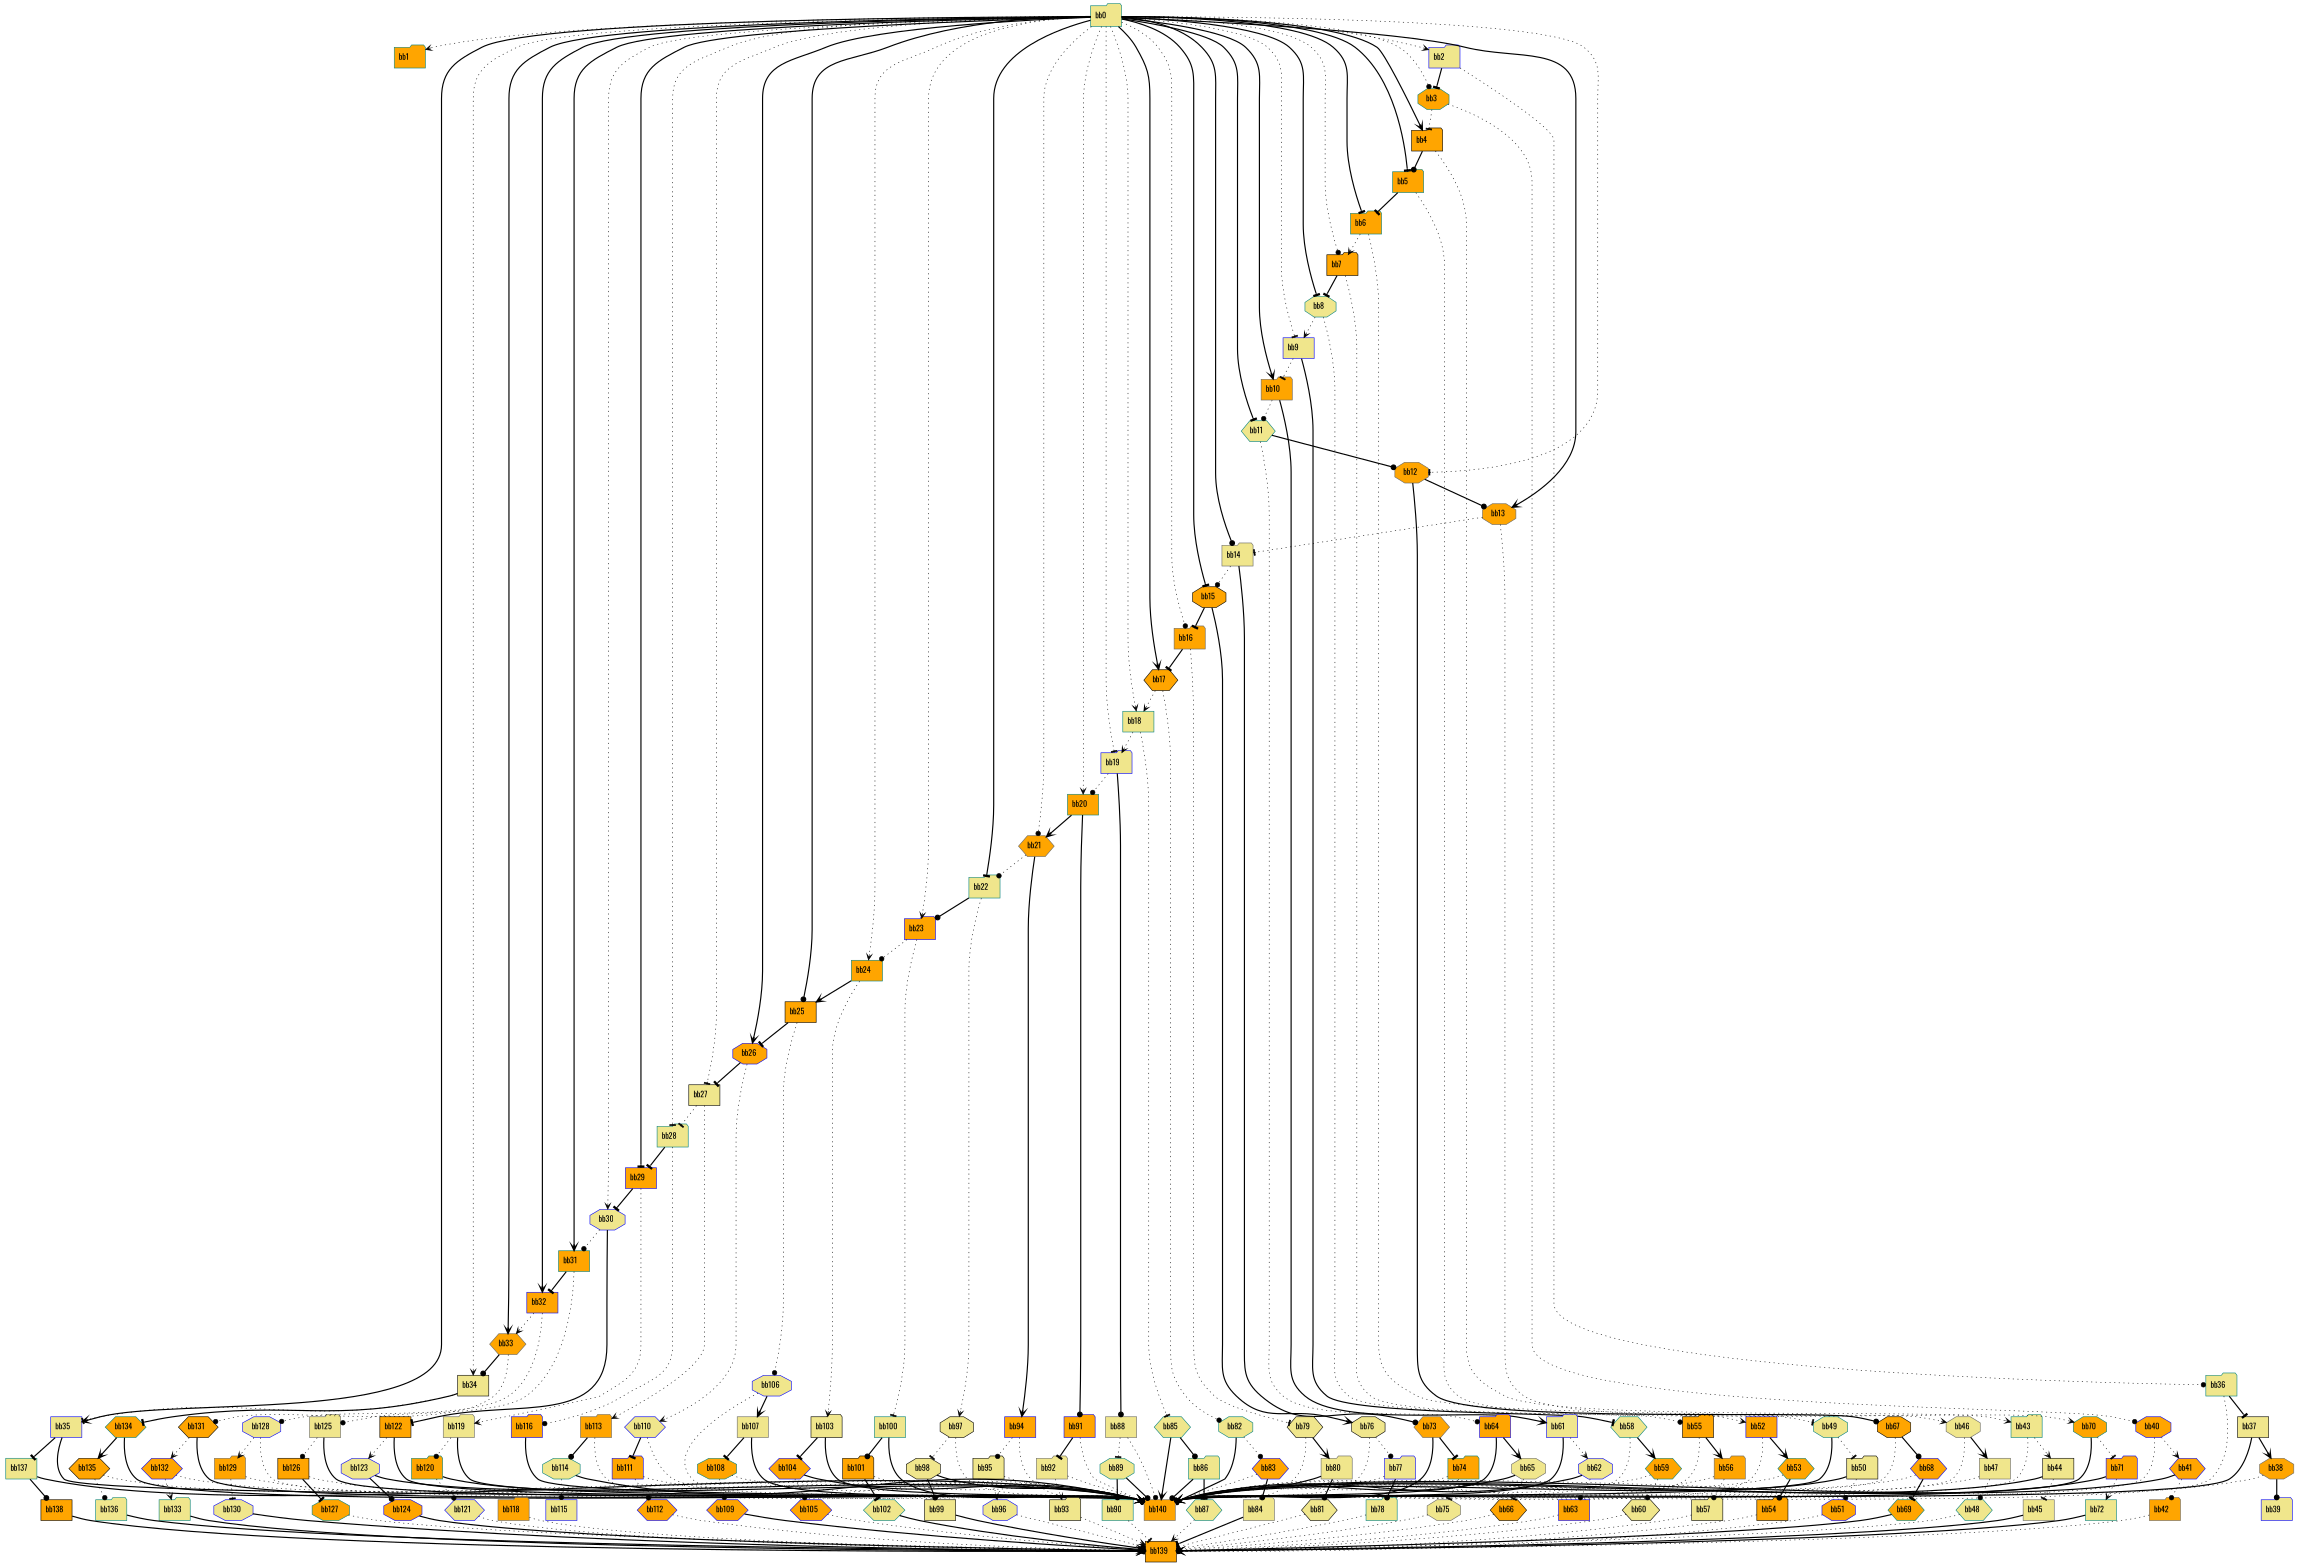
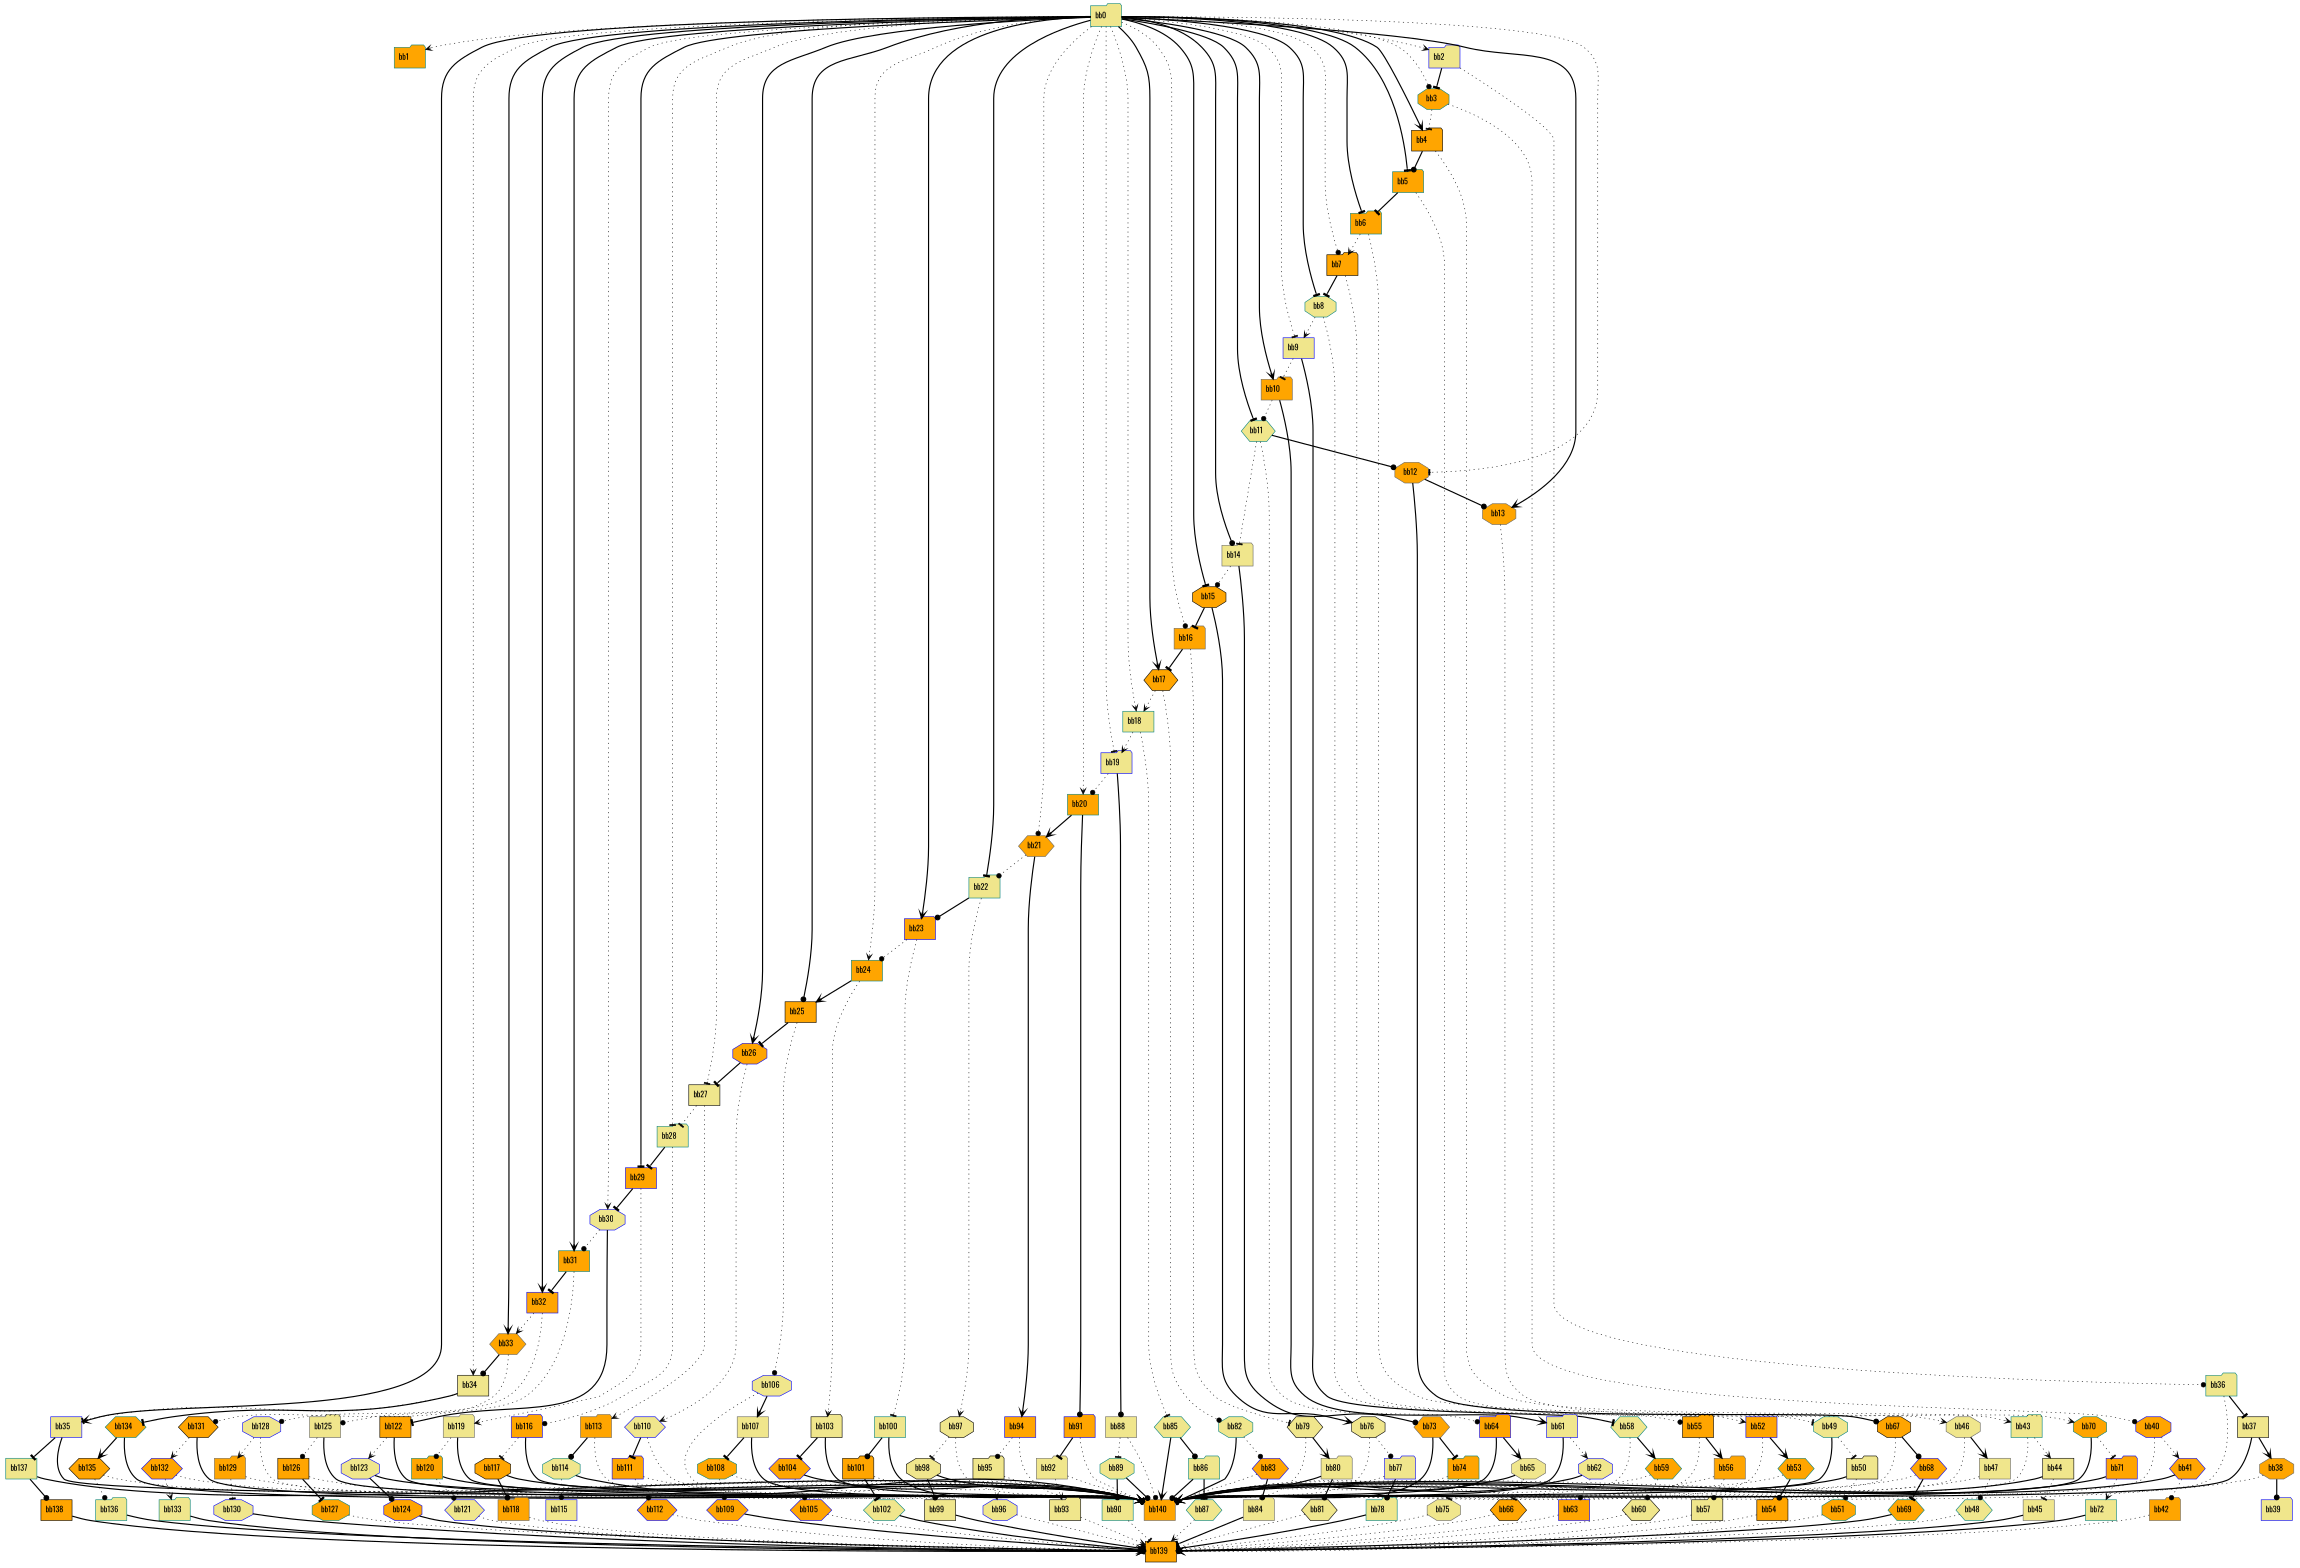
(929, 407) -> (929, 407)
(1369, 535) -> (1248, 492)
none -> (493, 1469)
(1839, 1510) -> (1839, 1510)
(1273, 1534) -> (1273, 1534)
